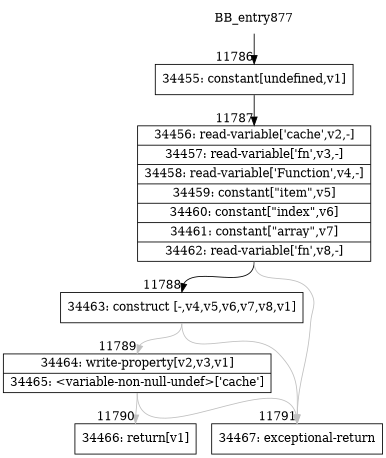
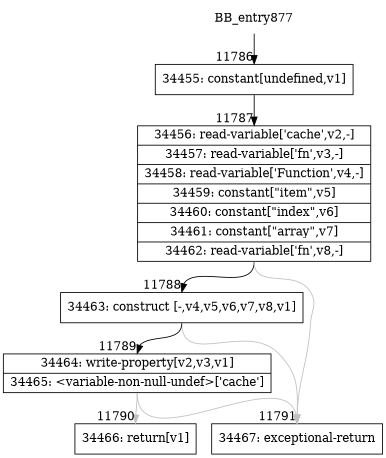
(164, 338) -> (164, 338)
